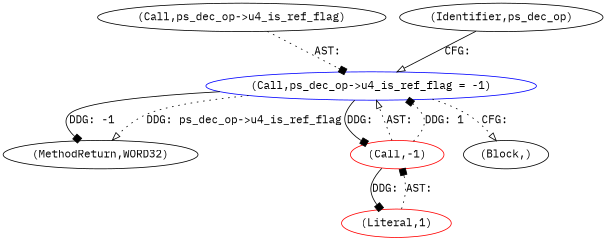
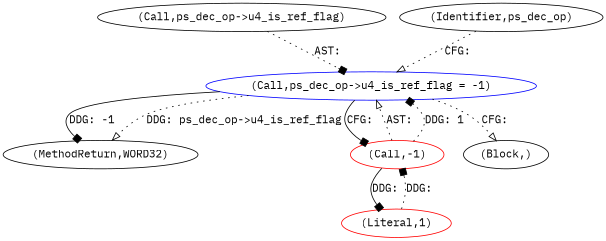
(440, 50) -> (440, 50)
(363, 120) -> (363, 120)
(422, 189) -> (422, 189)
